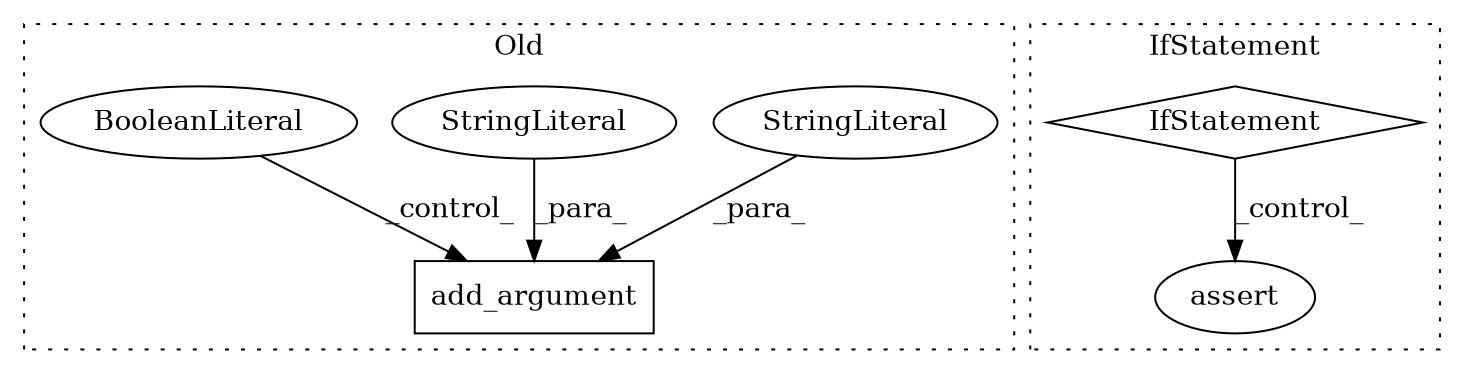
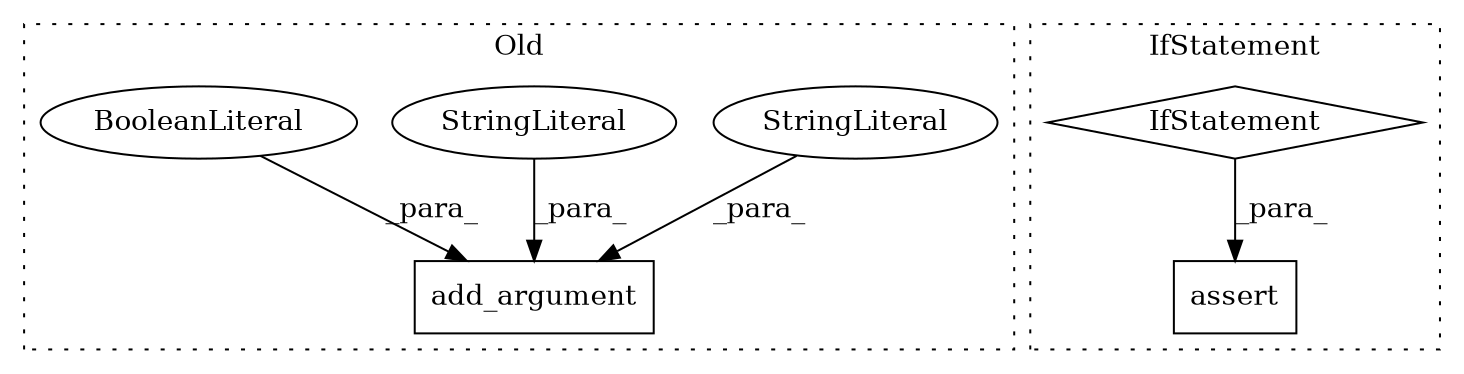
(450, 210) -> (432, 210)
(1299, 210) -> (1281, 210)
(1235, 297) -> (1235, 297)
